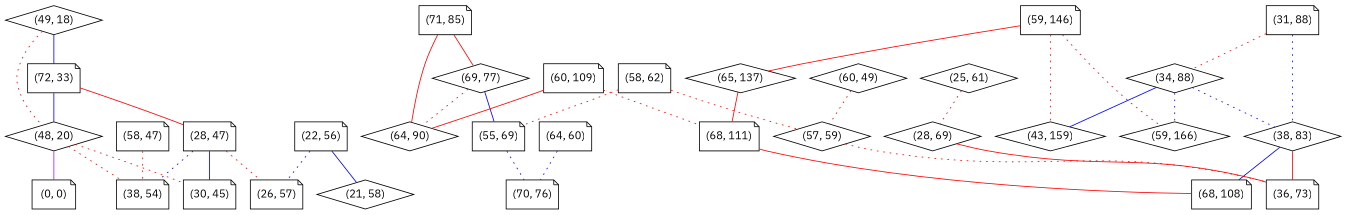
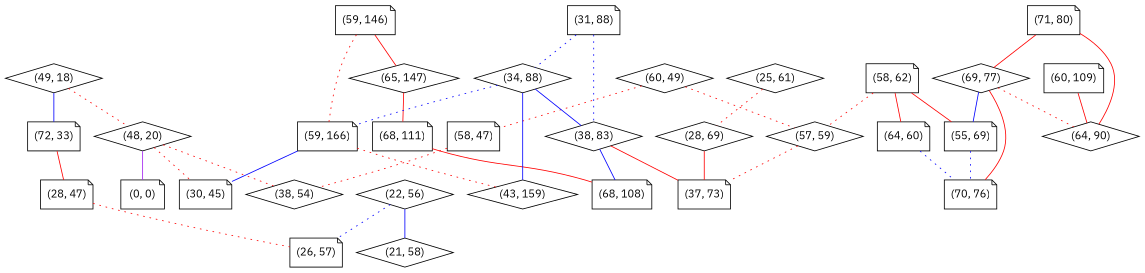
(445, 20) -> (1054, 20)
(1229, 51) -> (556, 51)
(741, 78) -> (404, 78)
(1050, 78) -> (426, 169)
(54, 107) -> none
none -> (571, 107)
(572, 107) -> (932, 107)
none -> (898, 107)
(1234, 107) -> (556, 106)
(651, 108) -> none
(321, 136) -> (405, 194)
none -> (1006, 136)
(1175, 136) -> (327, 136)
(176, 166) -> none
(210, 166) -> (265, 166)
(143, 194) -> (294, 194)
(1292, 194) -> (704, 194)
